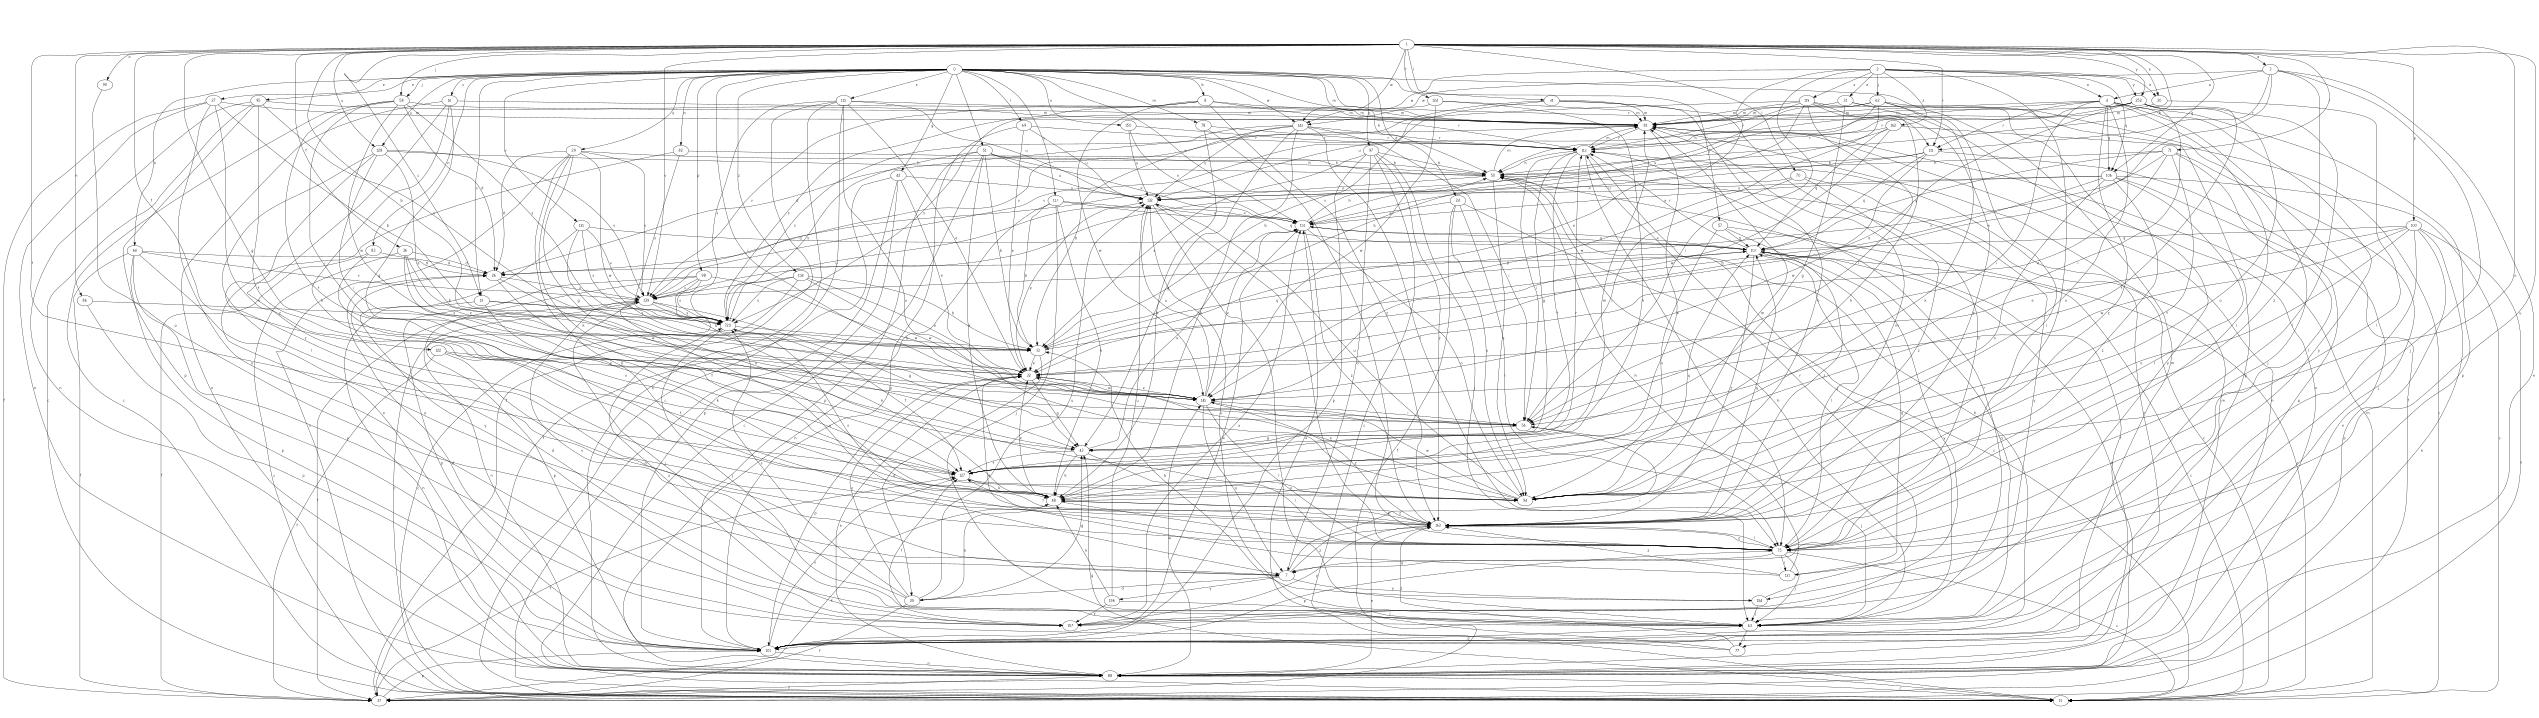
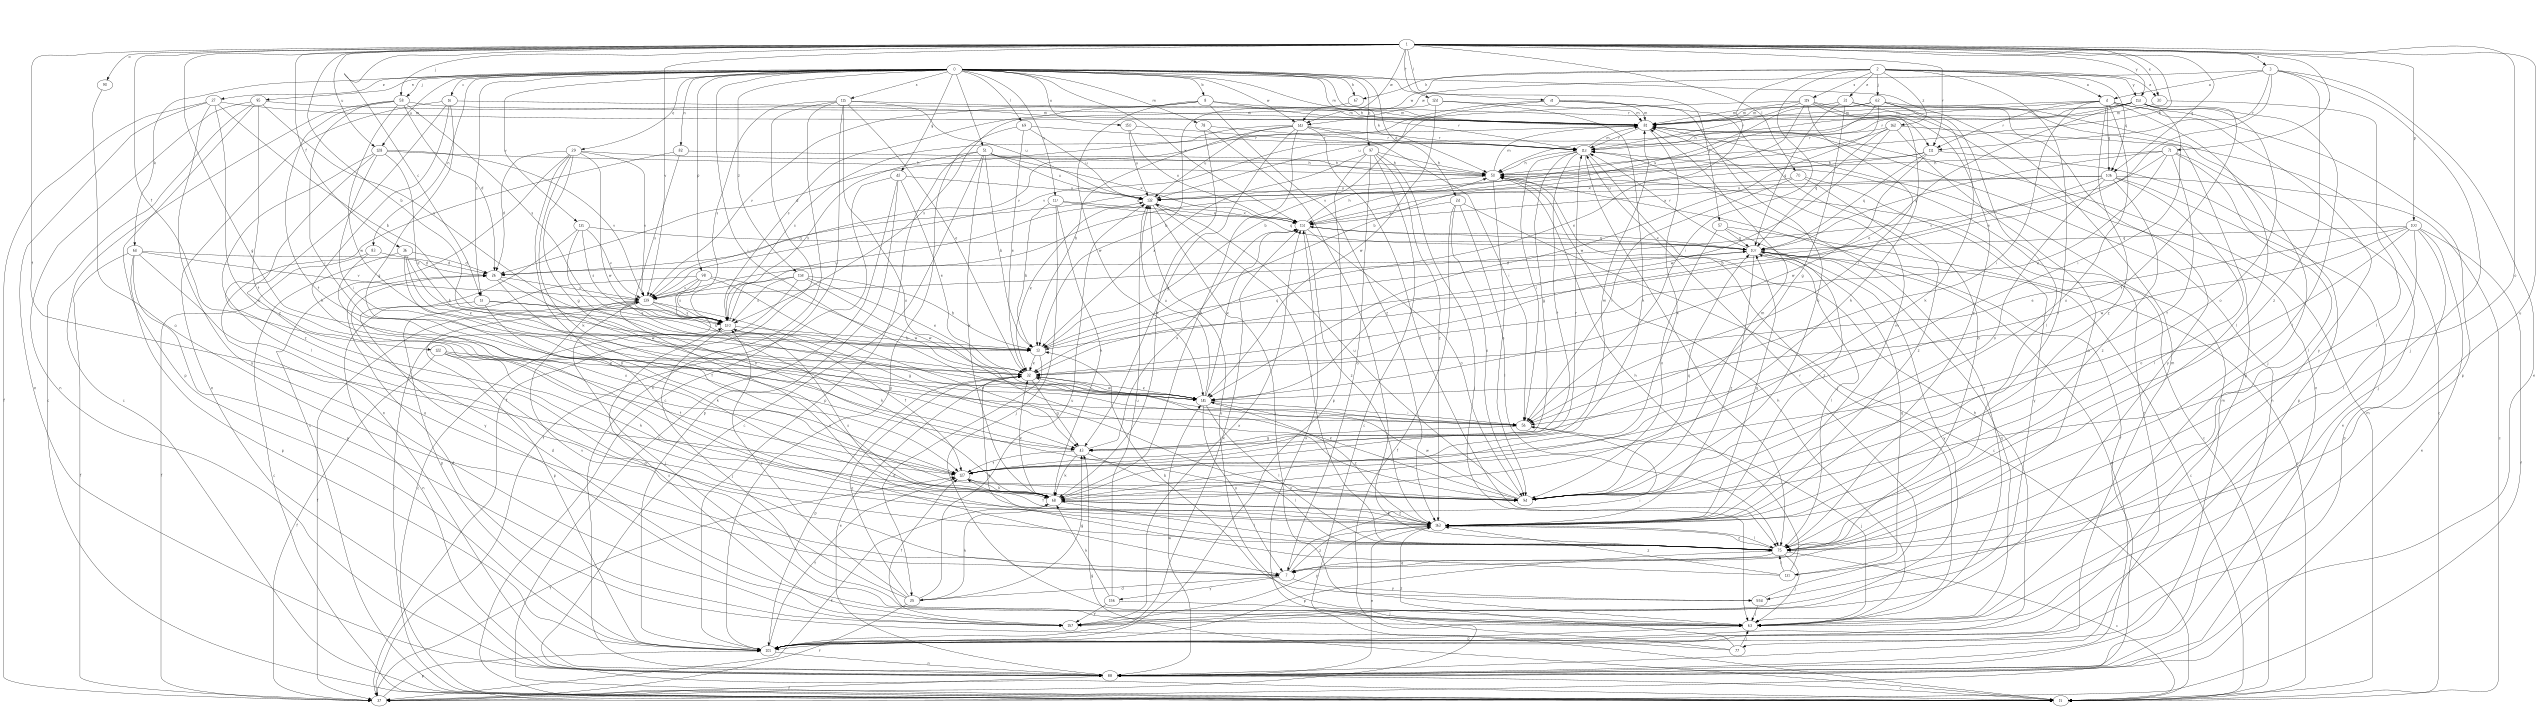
none -> (1356, 101)
(2139, 101) -> (2139, 101)
(1362, 113) -> (1362, 113)
none -> (1791, 159)
(85, 301) -> none
(728, 326) -> (728, 326)
none -> (733, 460)
none -> (1969, 493)
(1783, 562) -> (1781, 565)
(644, 567) -> none
(1759, 601) -> (1759, 601)
(563, 605) -> (1104, 425)
(1743, 638) -> (1745, 639)
(1782, 694) -> none
